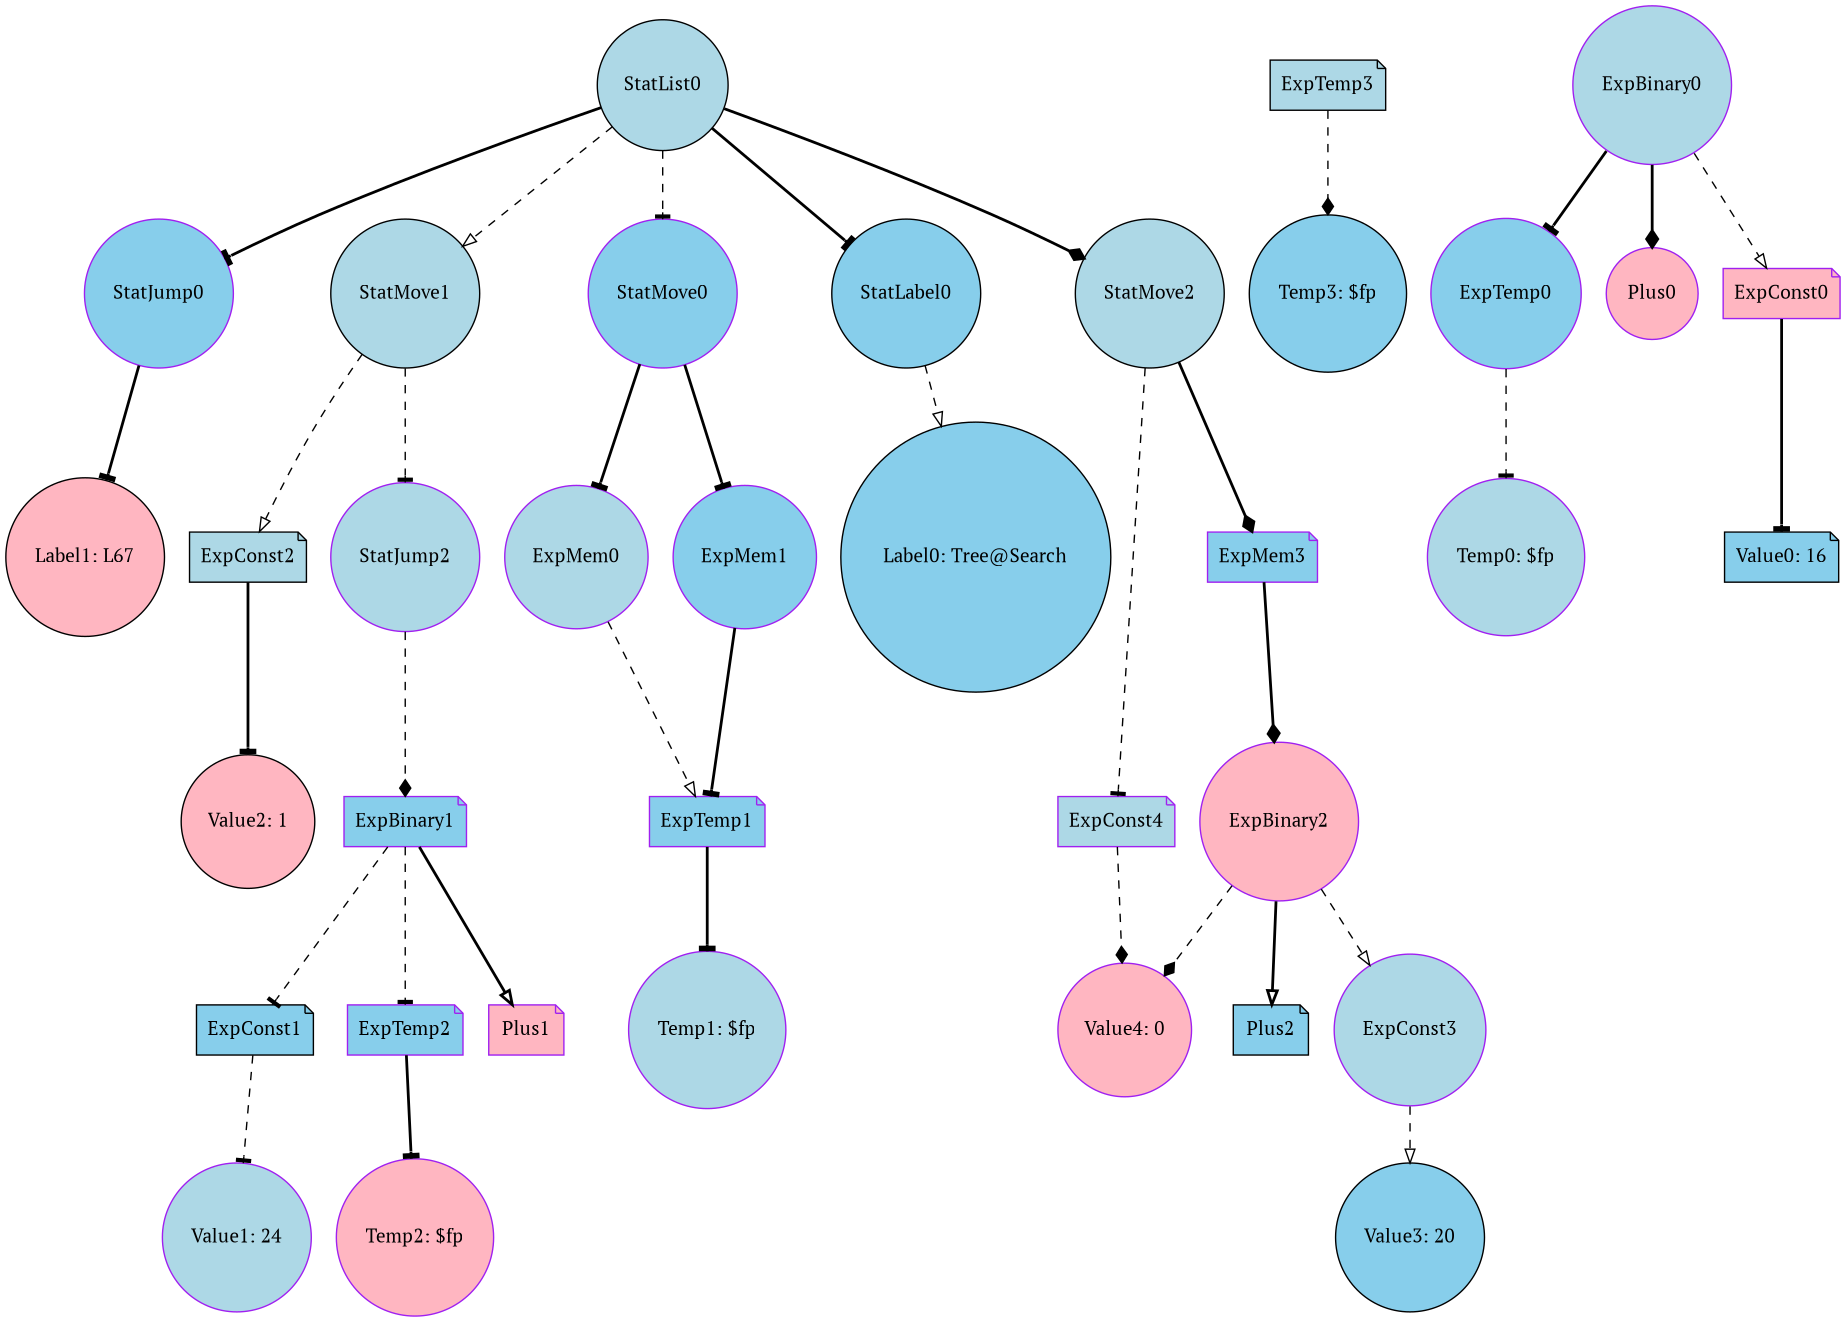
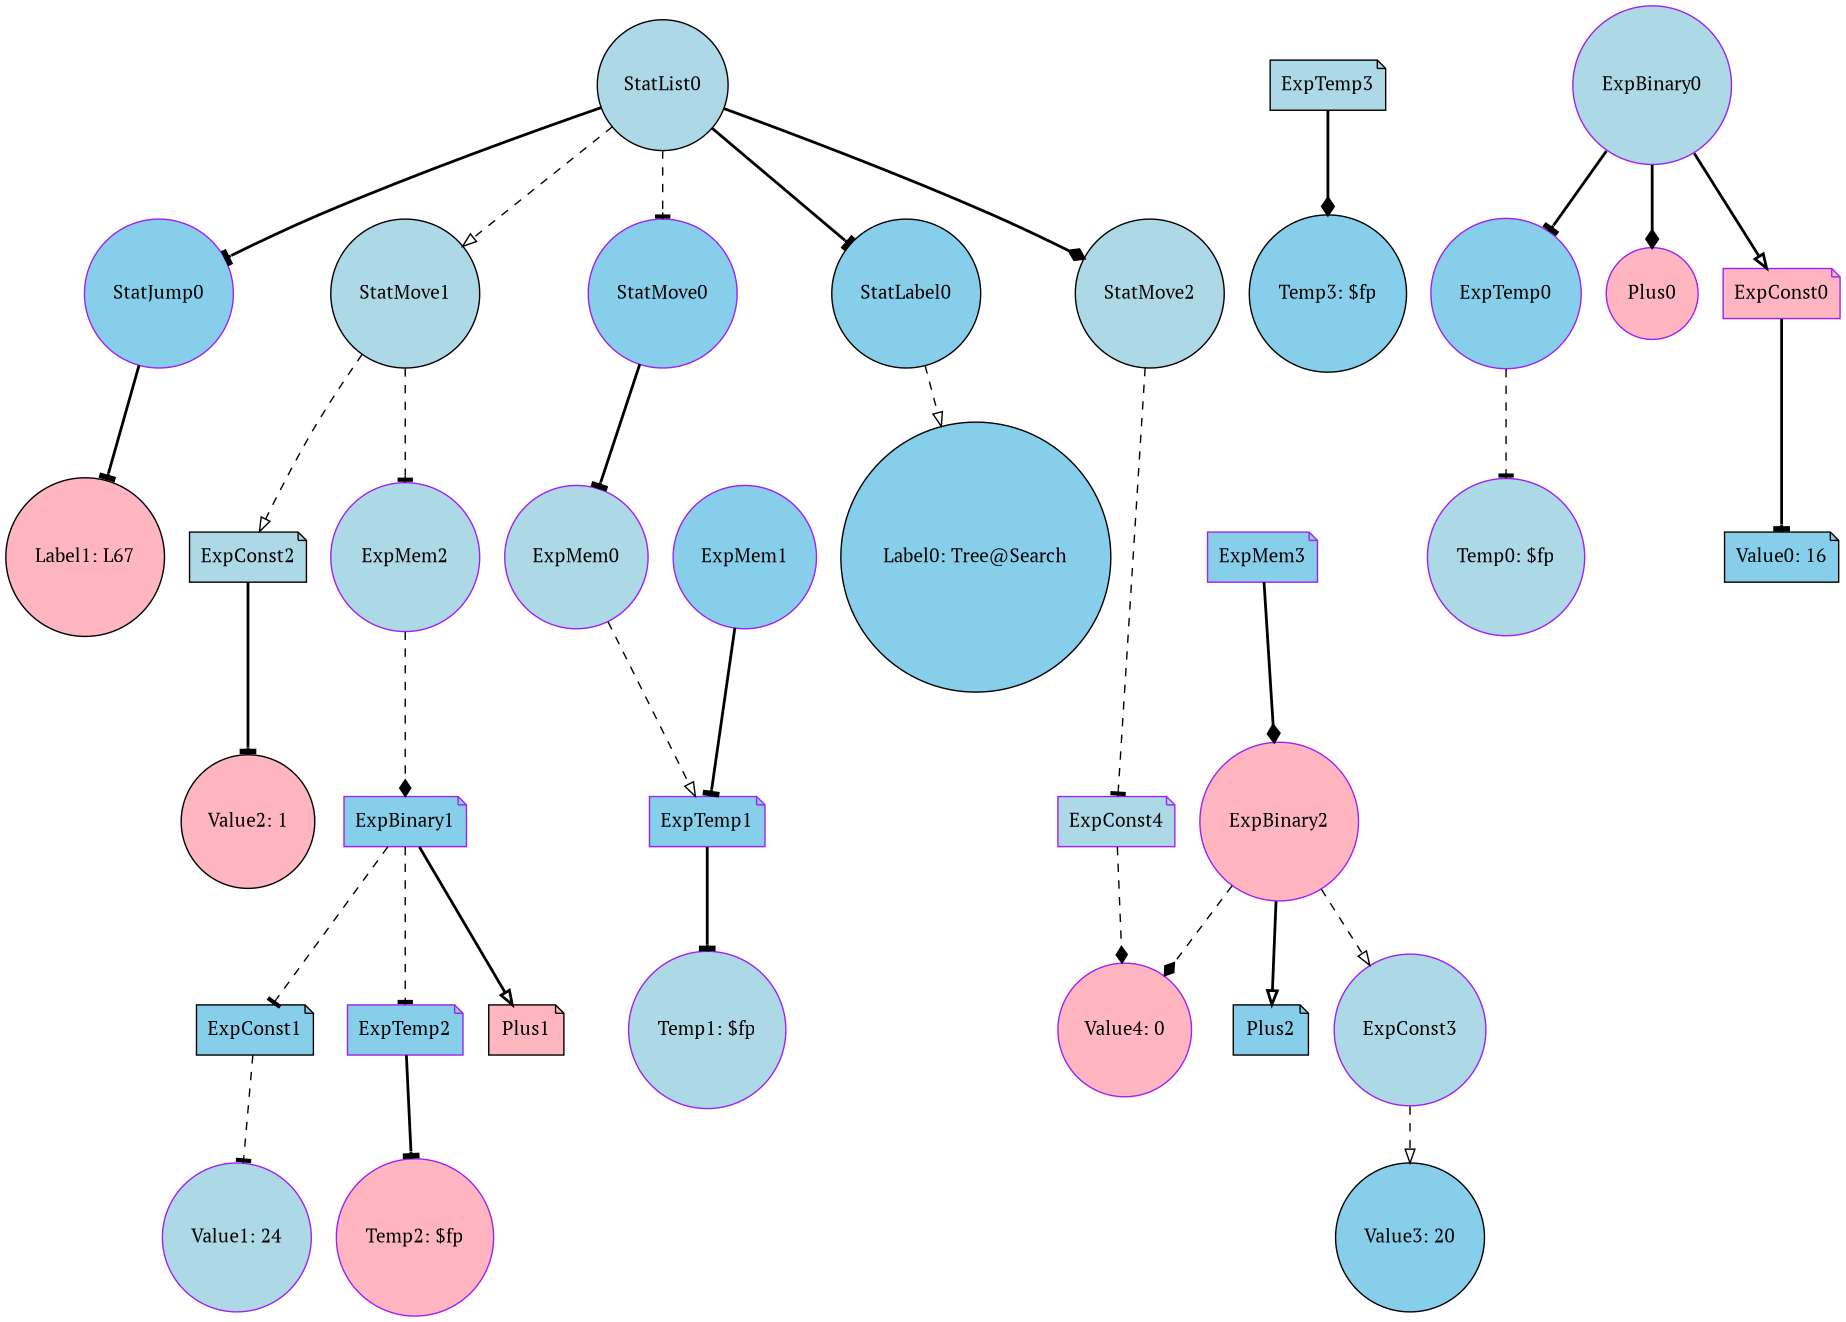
(1328, 154) -> (1328, 154)
(1727, 205) -> (1727, 205)
(703, 423) -> none
(1212, 439) -> none
(405, 557) -> (405, 557)
(526, 1030) -> (526, 1030)
